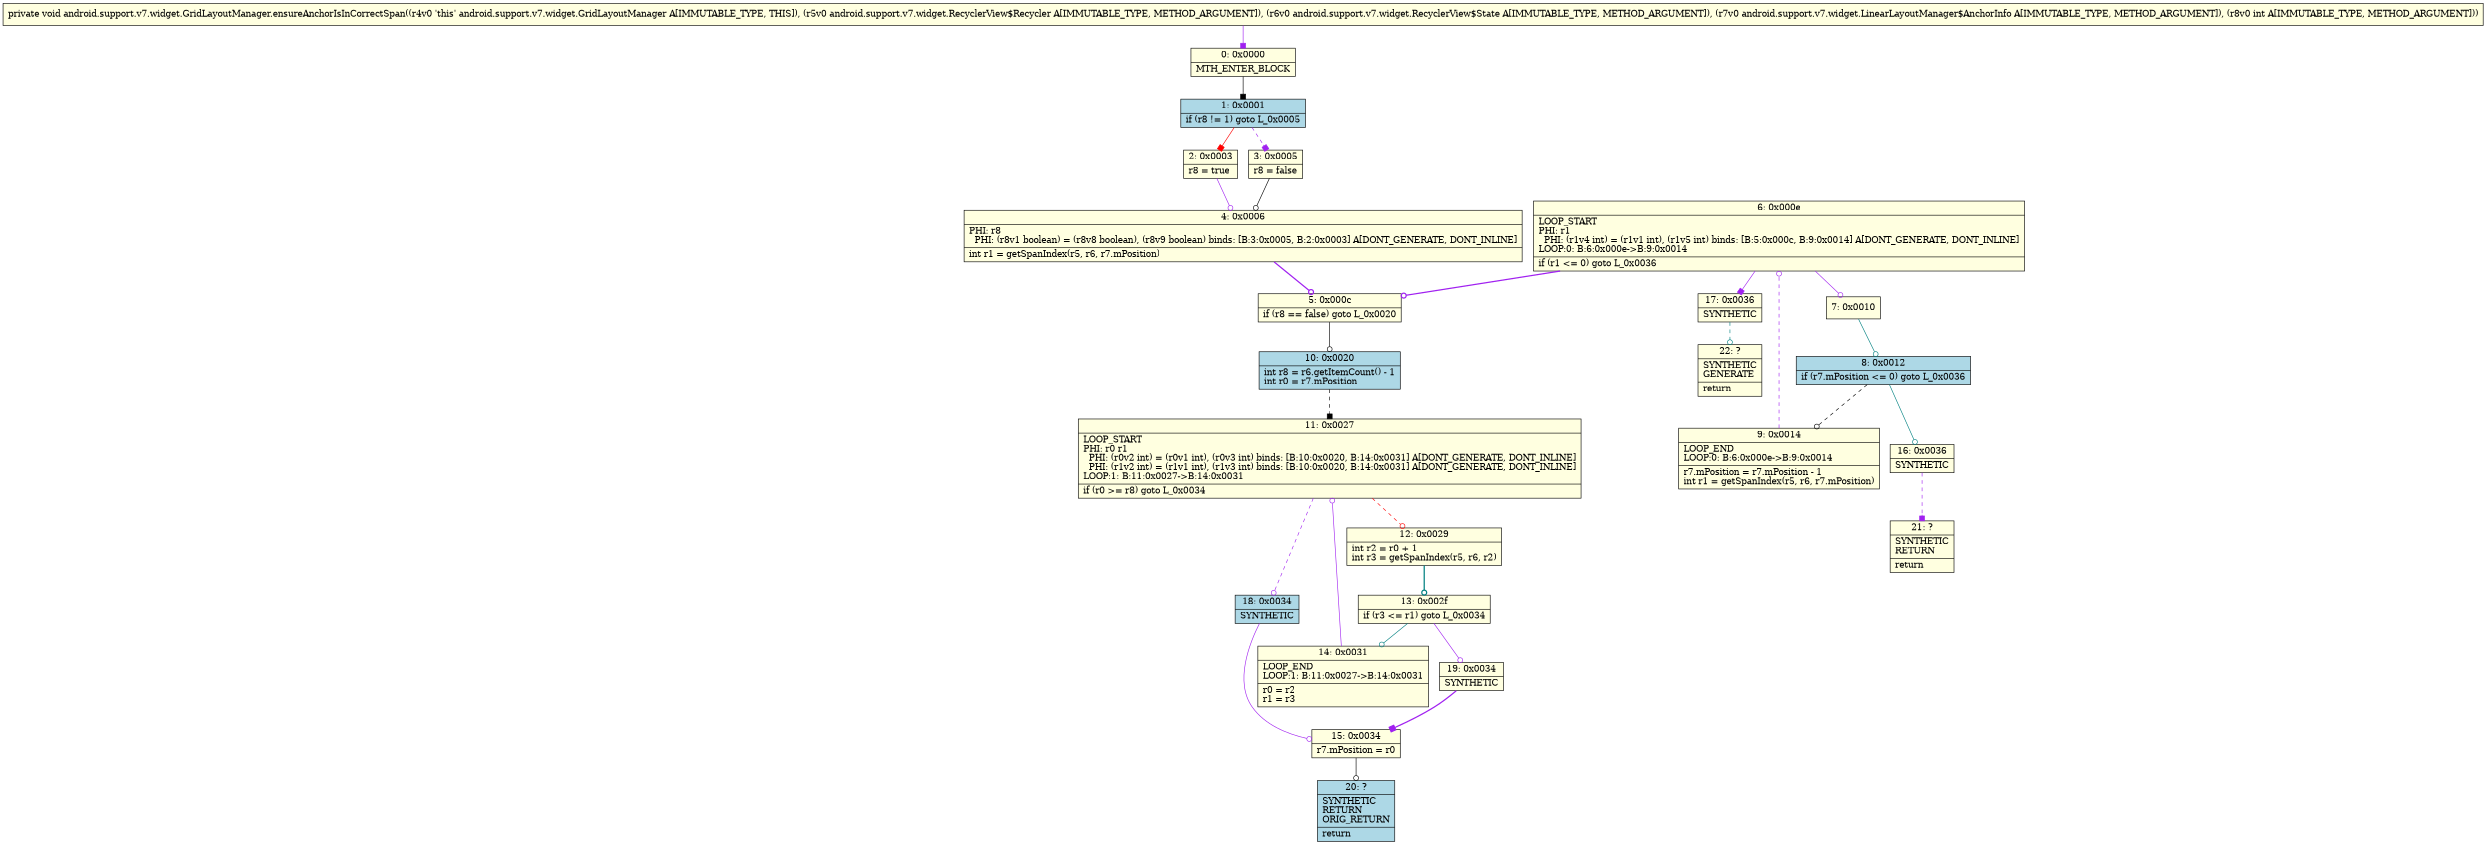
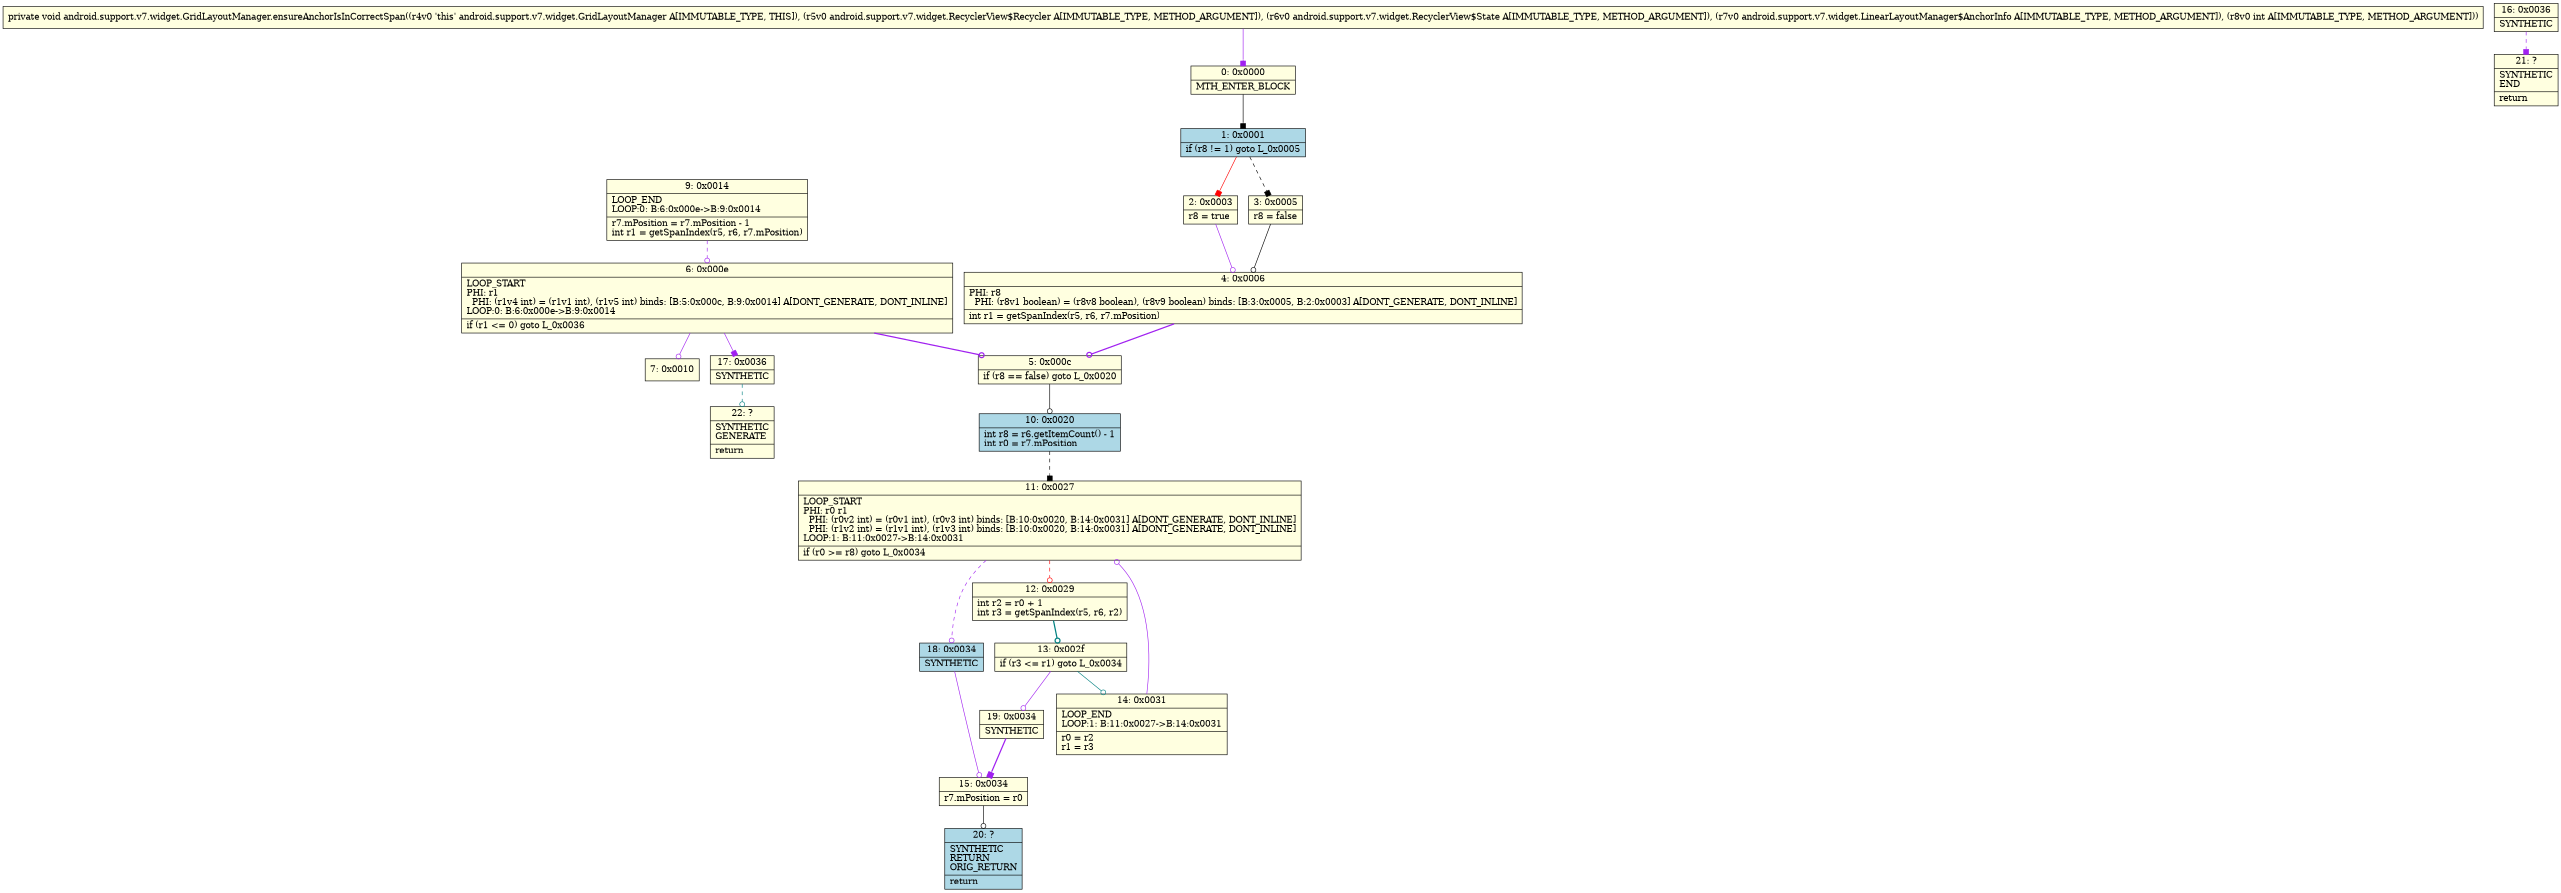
(1258, 136) -> (1258, 173)
(1883, 370) -> none
(1915, 551) -> (2510, 84)
